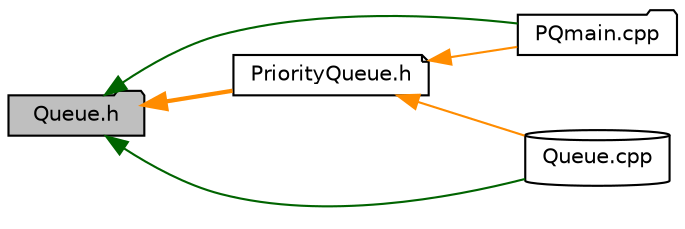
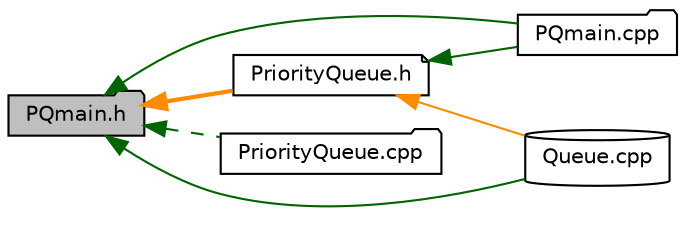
(484, 52) -> (484, 52)
(76, 116) -> (76, 116)
none -> (331, 154)
